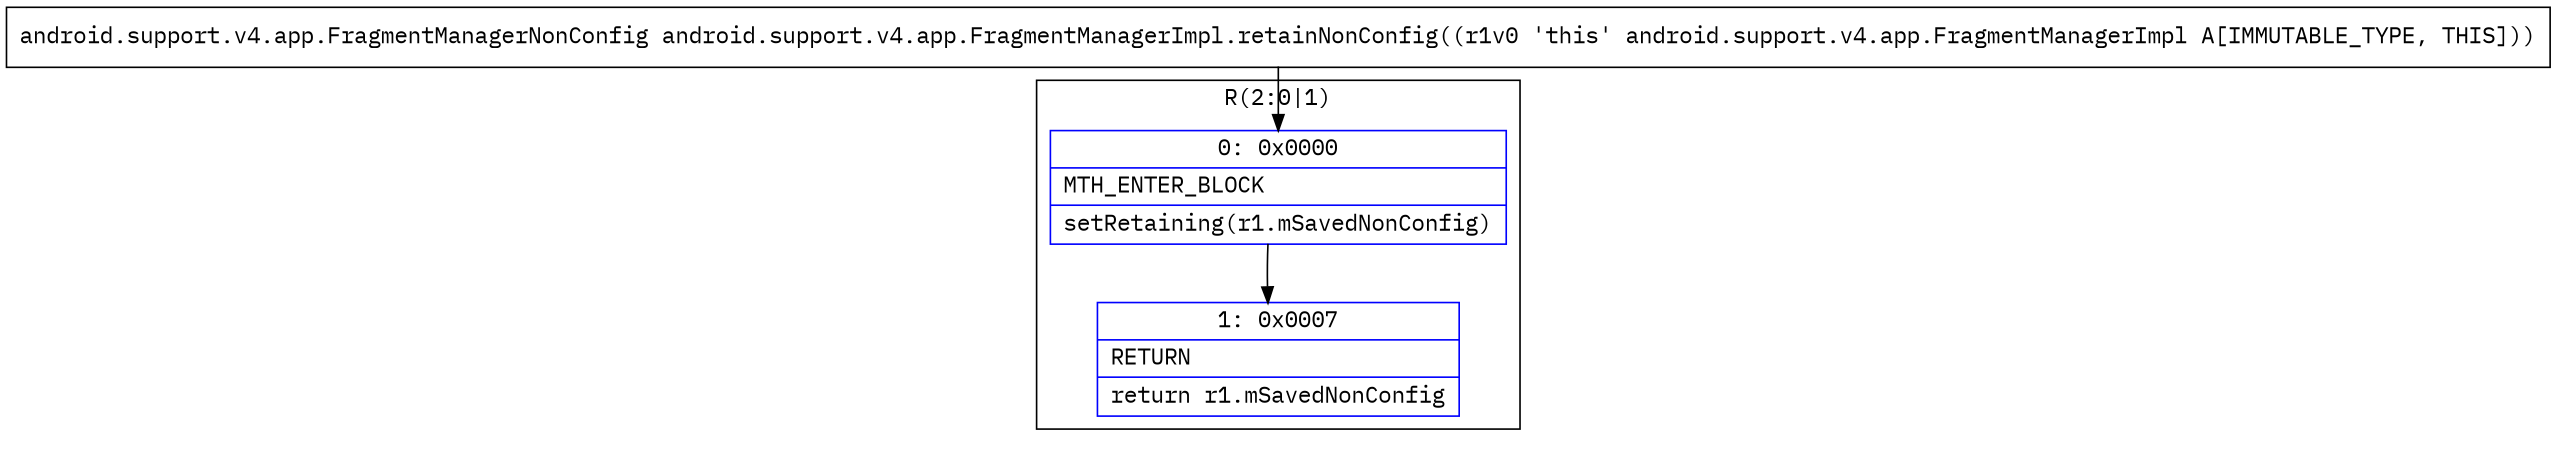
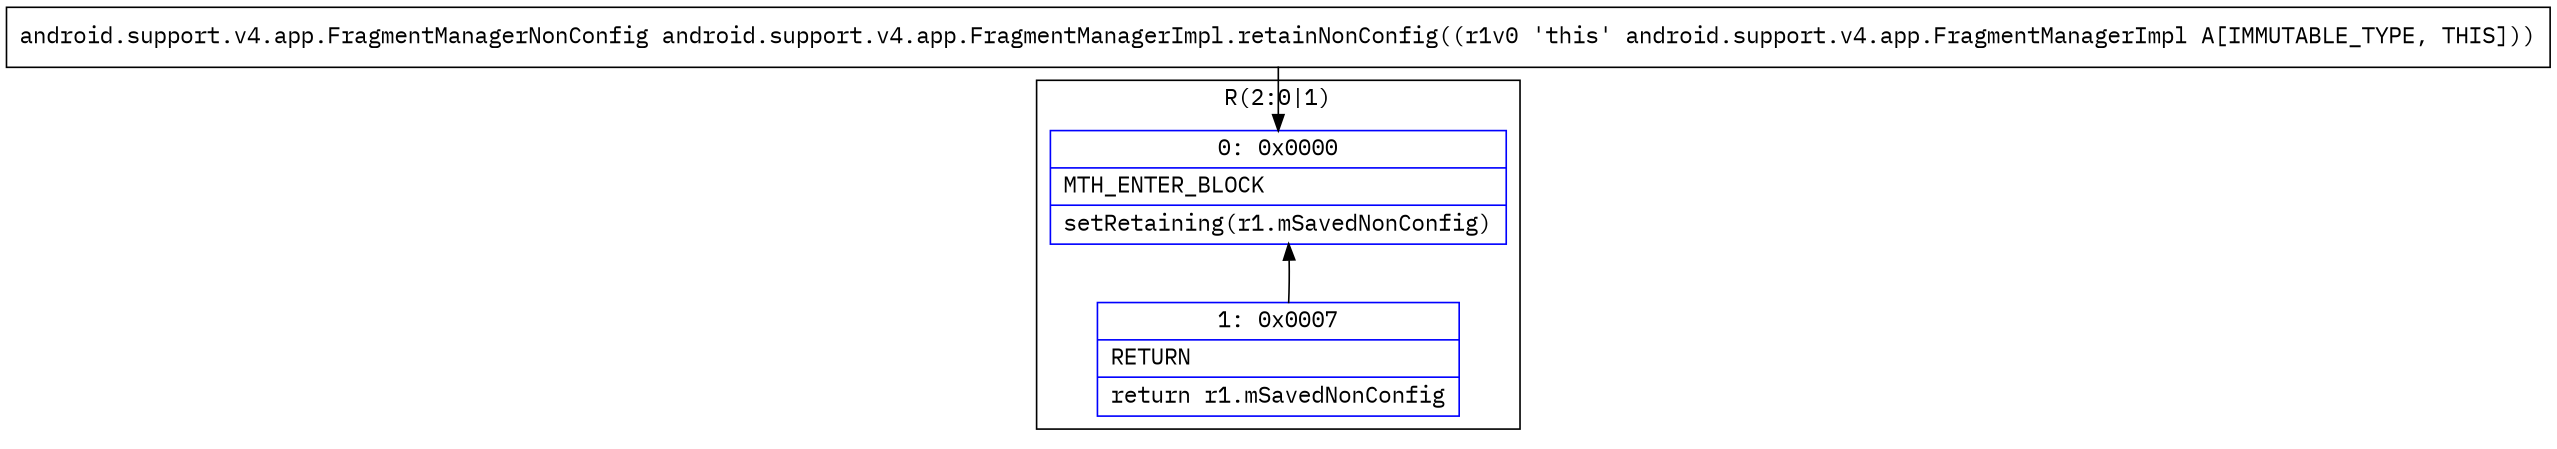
(1267, 265) -> (1289, 282)
